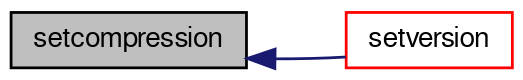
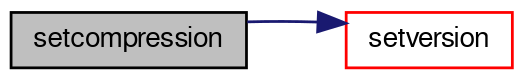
(311, 58) -> (282, 21)
